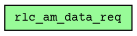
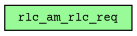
(68, 18) -> (68, 18)
